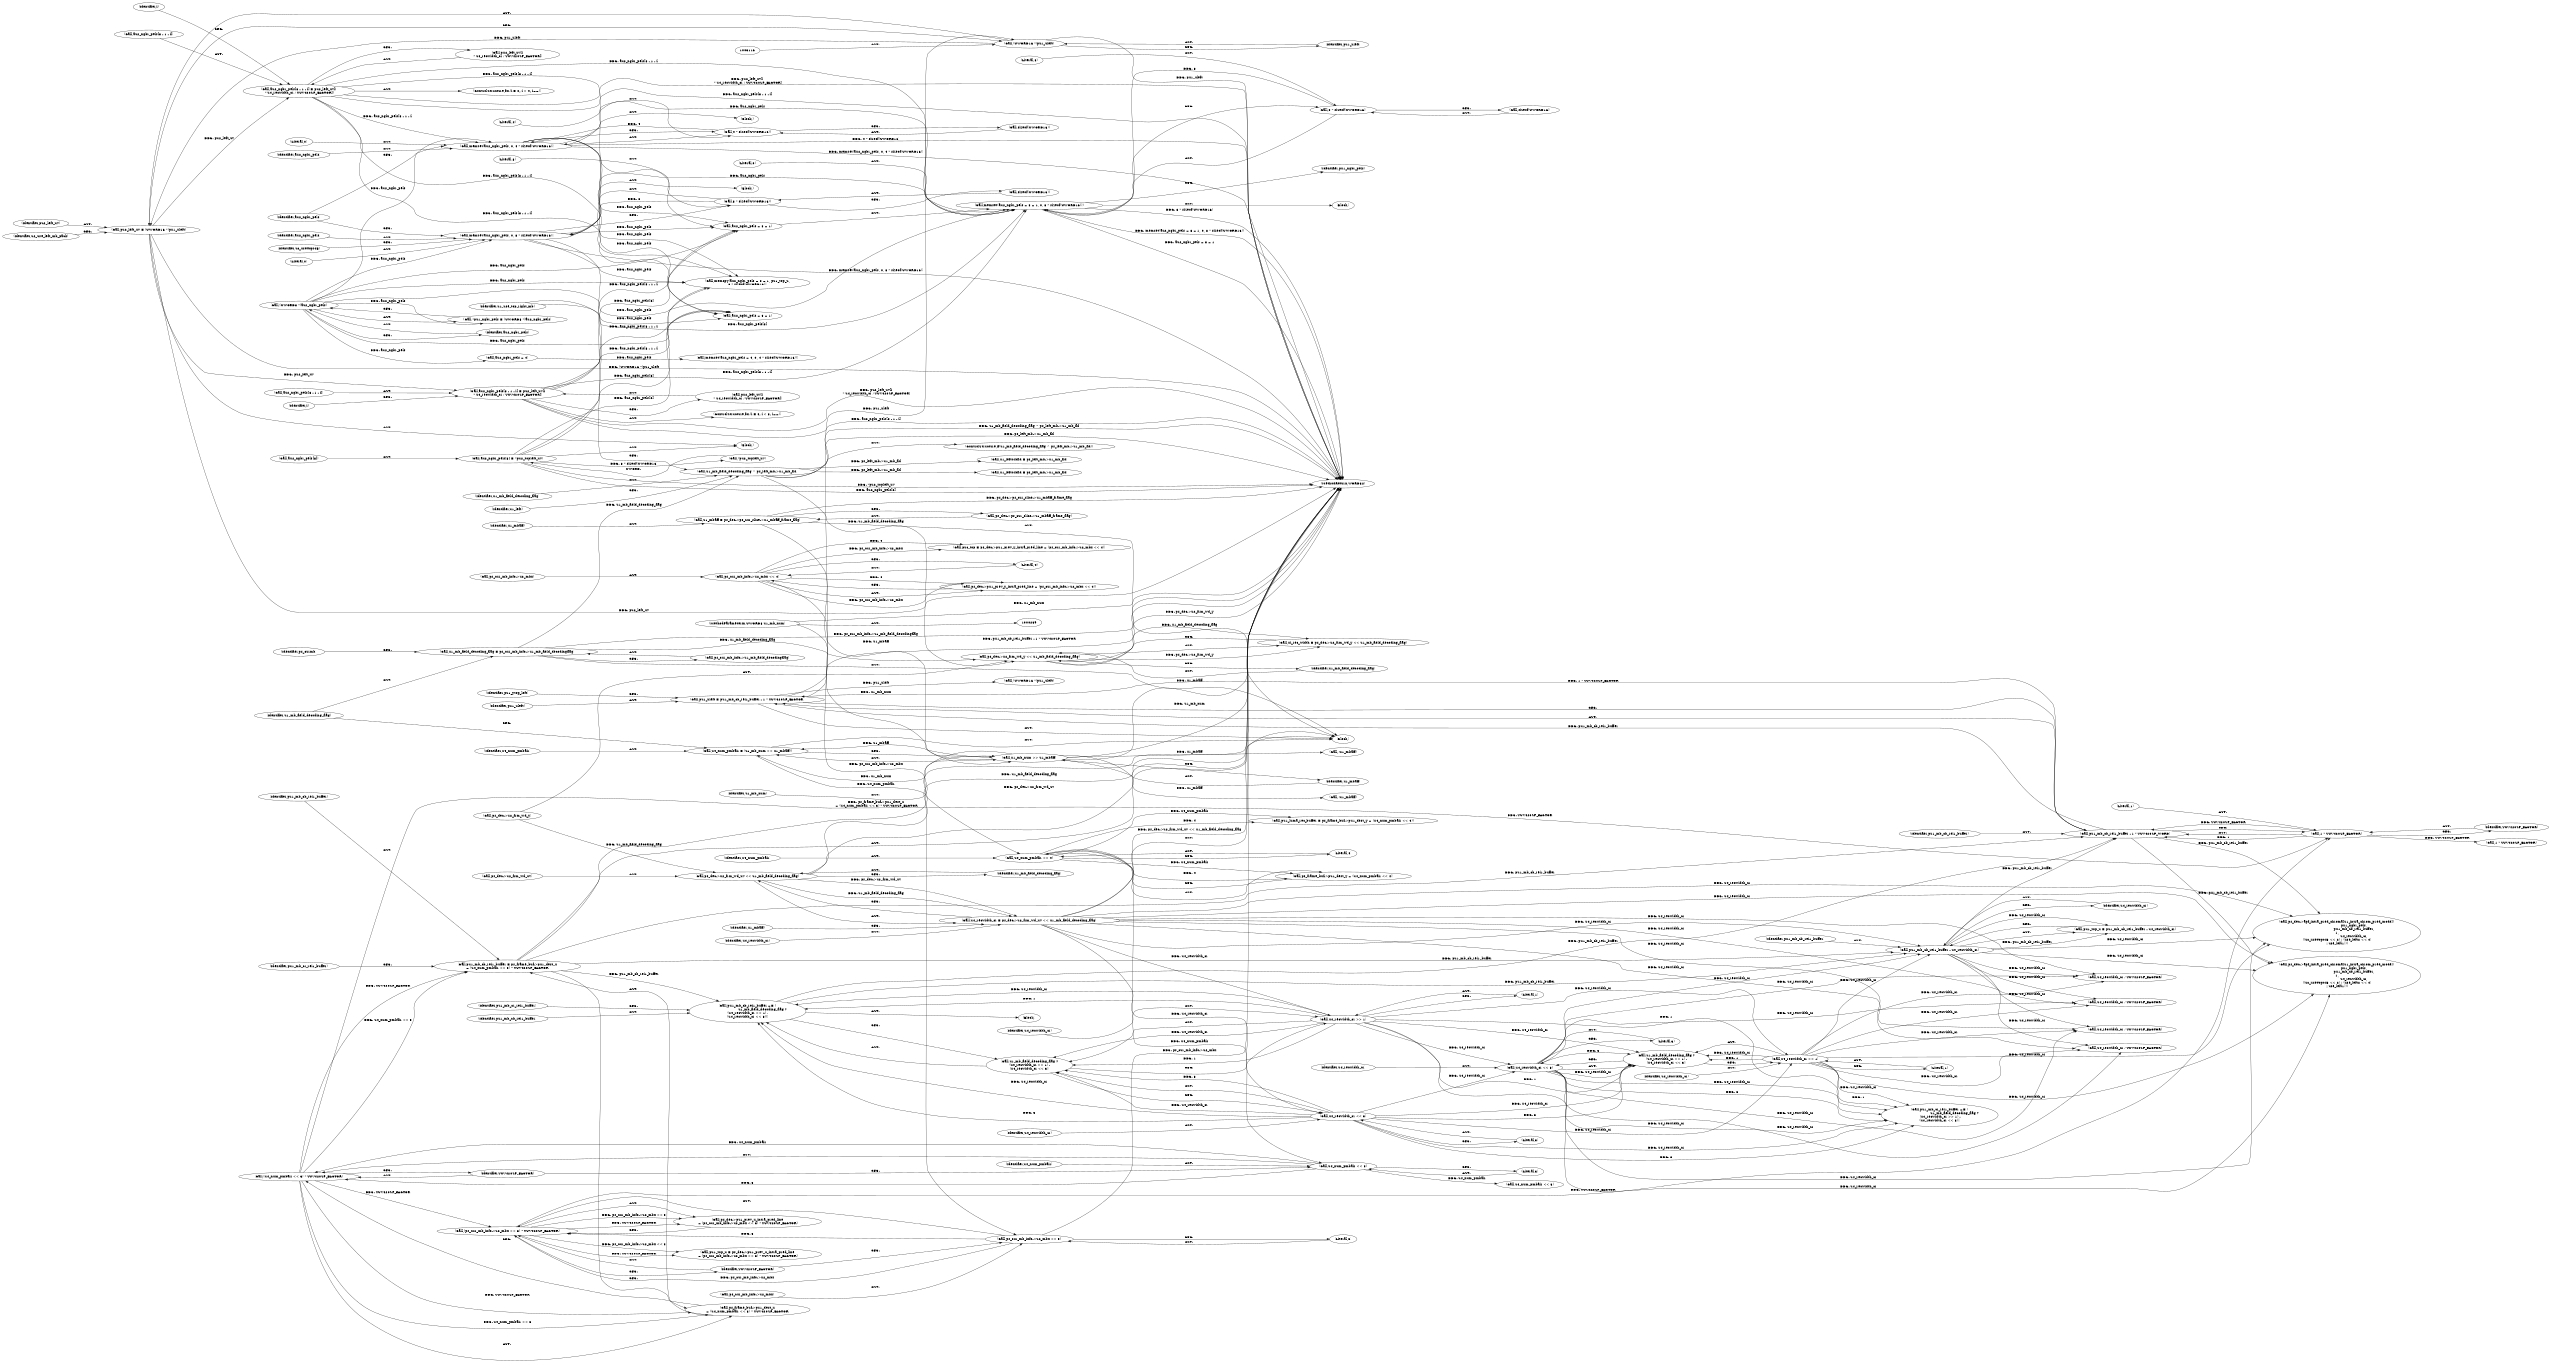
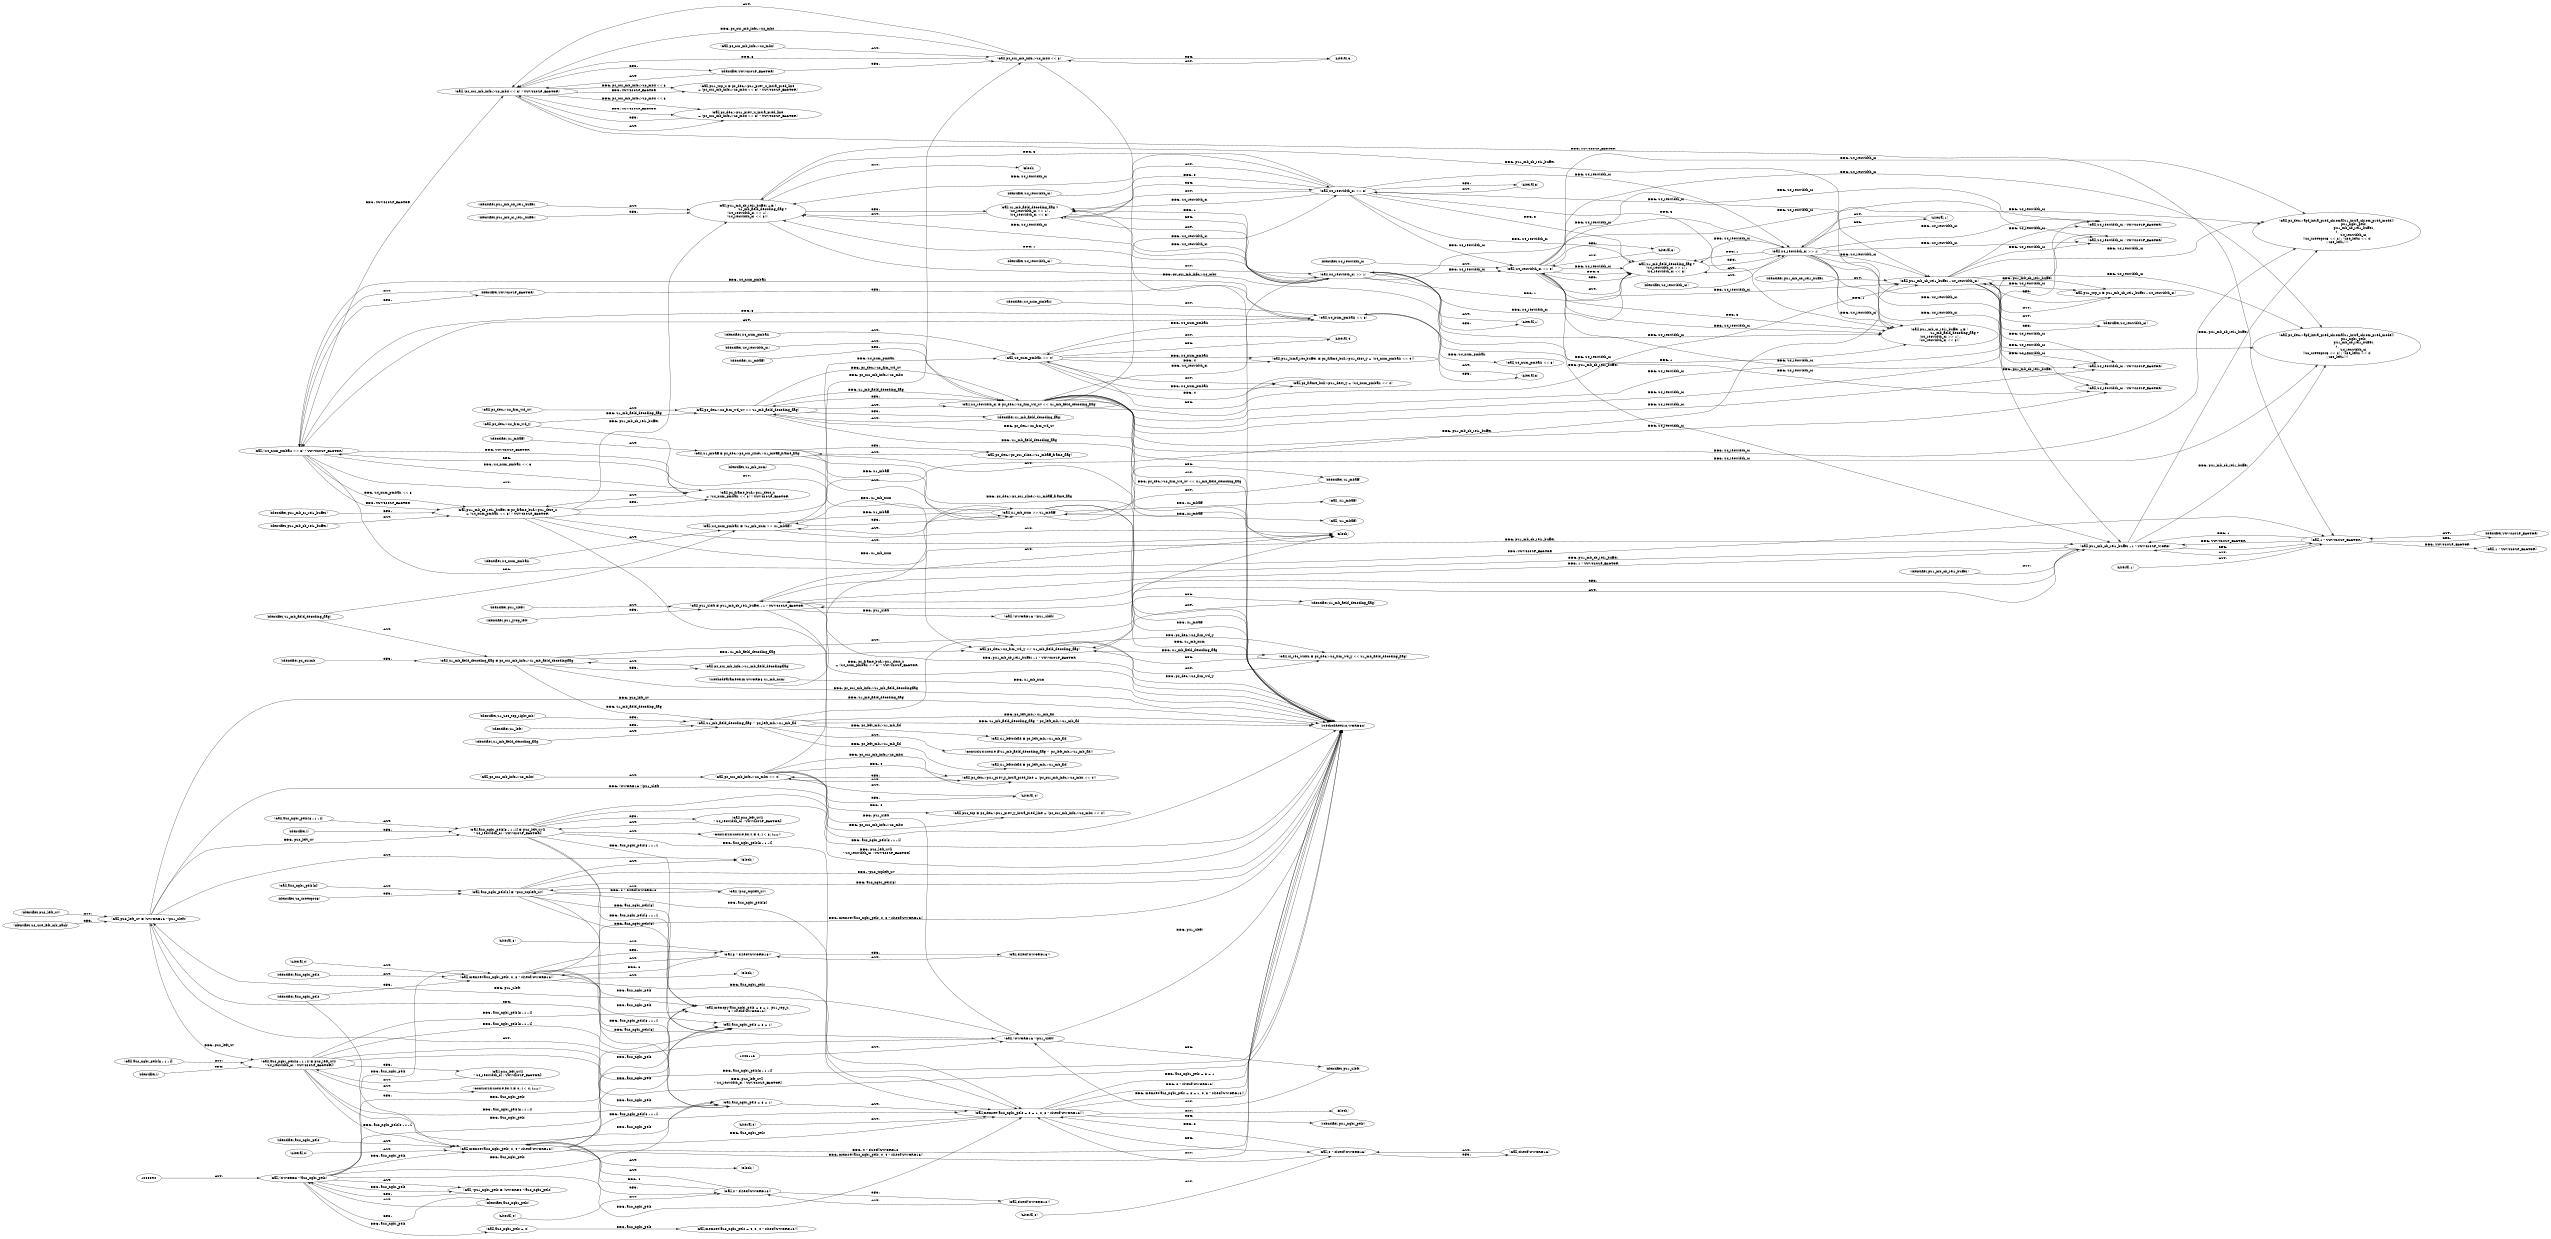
(399, 245) -> (394, 896)
(786, 329) -> (823, 947)
(634, 469) -> (634, 887)
(1029, 623) -> none
none -> (149, 1178)
